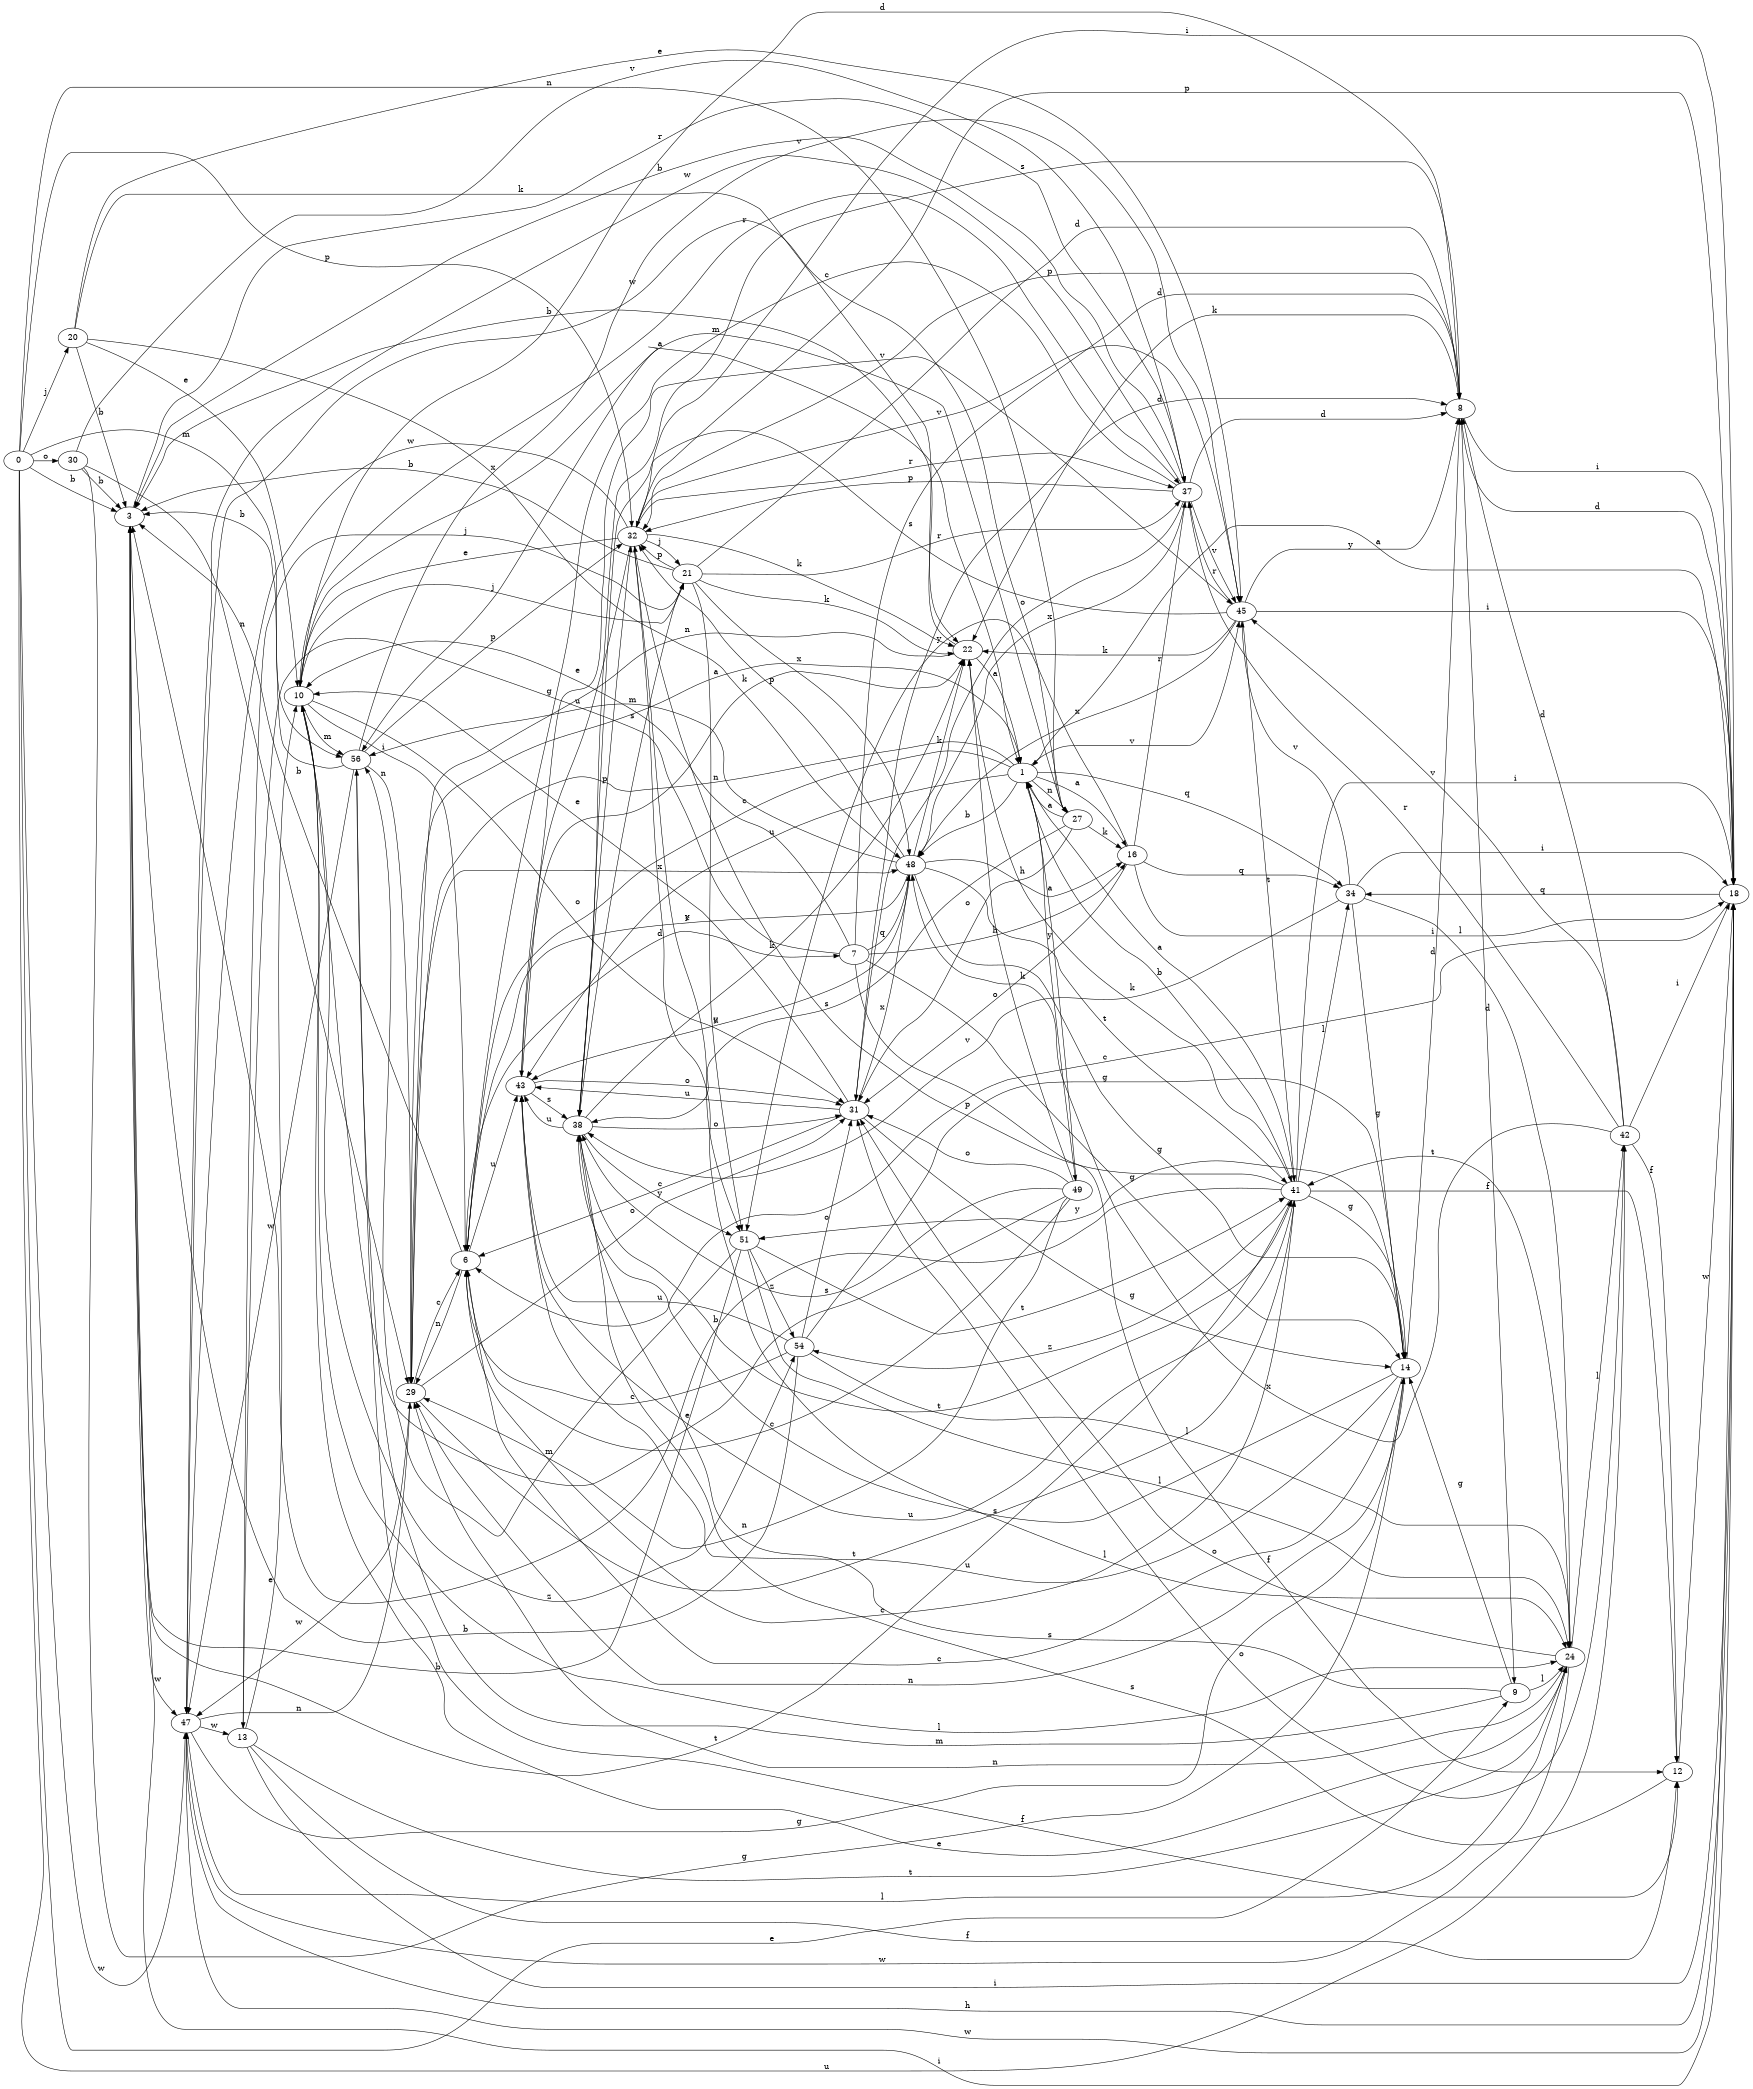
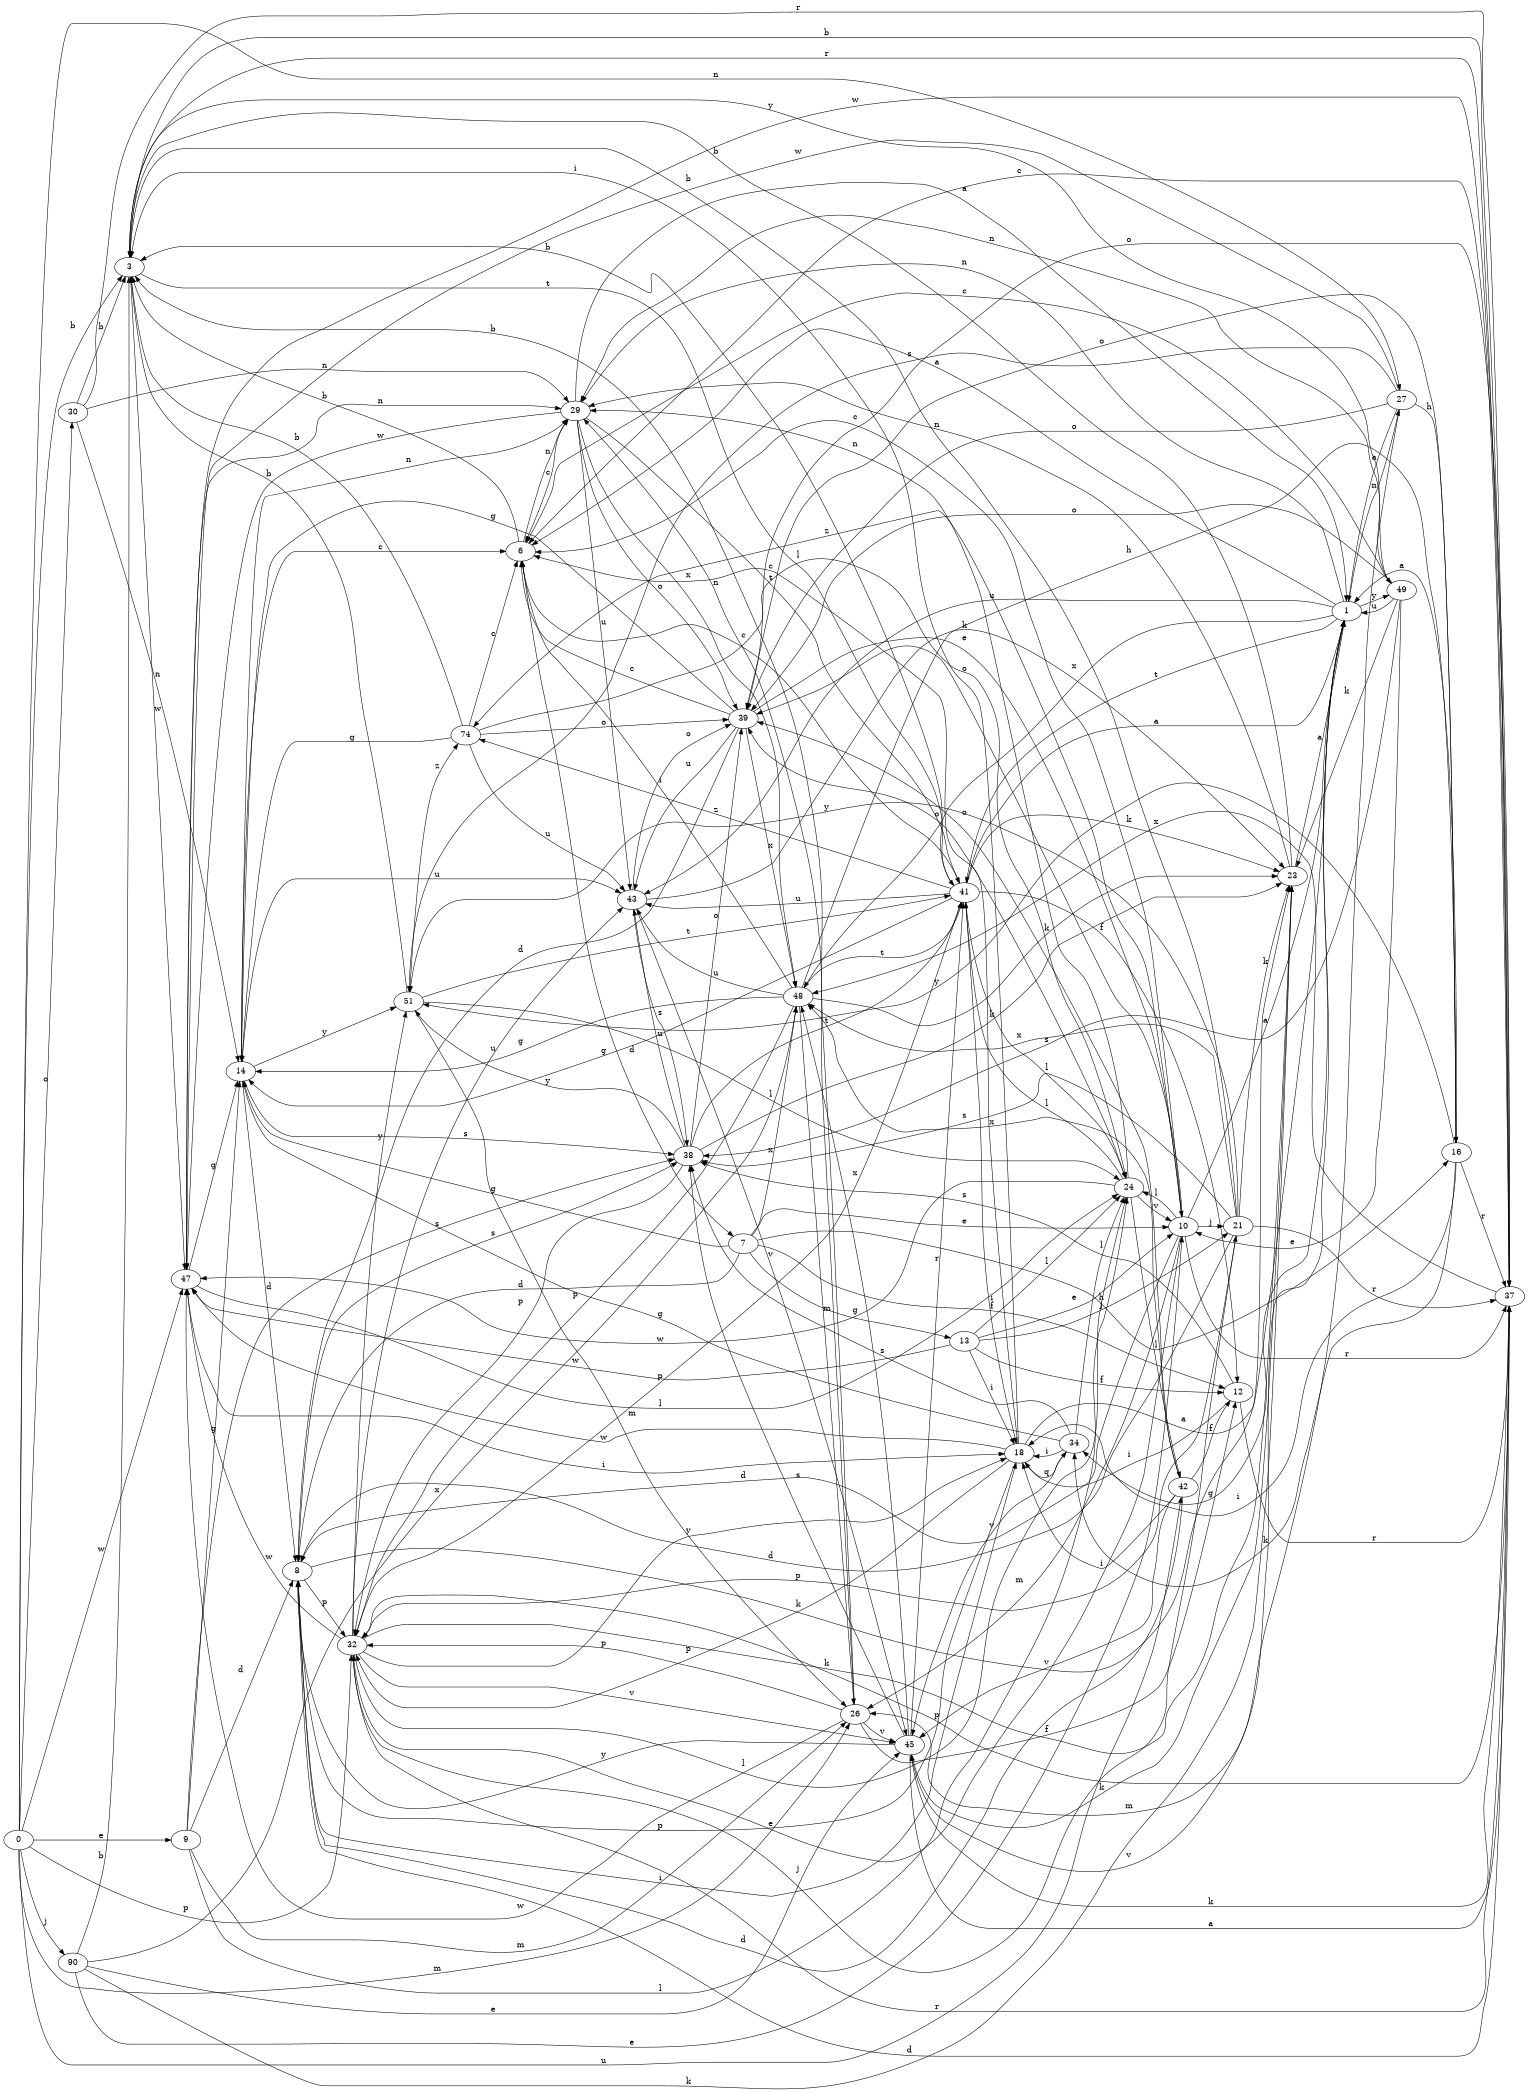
(1187, 31) -> (689, 1530)
(633, 69) -> (798, 8)
none -> (826, 128)
(73, 338) -> (73, 1963)
(1598, 507) -> (660, 1826)
(1214, 551) -> (1211, 1902)
(438, 565) -> (935, 1839)
(1214, 571) -> (1211, 1924)
(1609, 612) -> none
(968, 650) -> (1293, 876)
(383, 747) -> (855, 417)
(356, 760) -> (855, 1714)
(1187, 794) -> (1211, 1494)
(1086, 800) -> (1452, 822)
(744, 801) -> (937, 362)
(968, 816) -> (1074, 666)
(1396, 817) -> (1420, 1543)
(1105, 833) -> (1429, 407)
(1242, 871) -> (1265, 1541)
(1269, 880) -> (937, 1259)
(1050, 888) -> (1374, 606)
(687, 918) -> (660, 780)
(882, 933) -> (771, 1150)
(1160, 973) -> (1156, 675)
(837, 1005) -> (759, 431)
(968, 1040) -> (882, 1351)
(1323, 1045) -> (1020, 1052)
(1488, 1048) -> (241, 1708)
(854, 1110) -> (743, 719)
(1433, 1152) -> (1047, 1104)
(492, 1176) -> (603, 653)
(1706, 1277) -> (1129, 1455)
(799, 1347) -> (466, 735)
(212, 1730) -> (569, 1366)
(939, 1844) -> (1156, 1206)
(744, 1857) -> (158, 675)
(911, 1873) -> (1047, 1262)
(968, 2006) -> (604, 1465)
